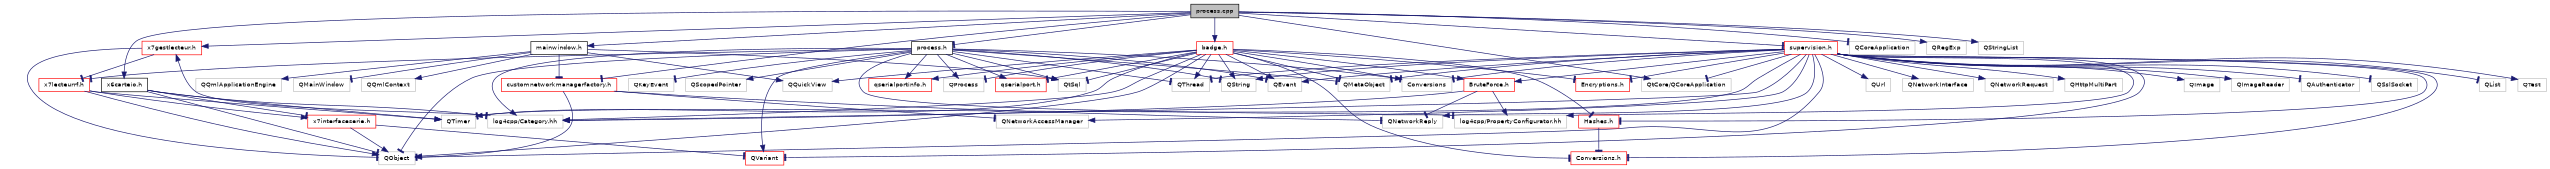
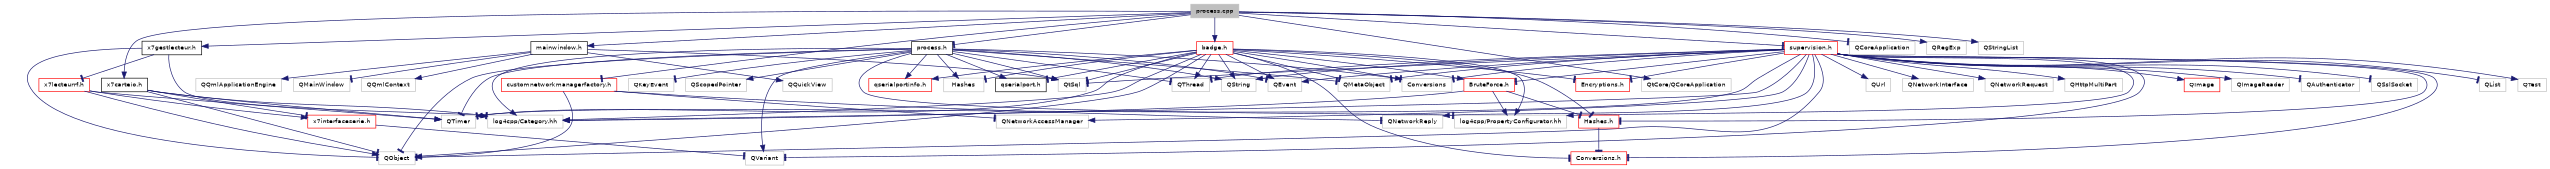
(1215, 11) -> (1215, 11)
(172, 48) -> (172, 48)
(543, 56) -> (678, 57)
(1086, 60) -> (1086, 60)
(1651, 66) -> (1651, 66)
(1750, 66) -> (1437, 65)
(991, 67) -> (1395, 56)
(559, 69) -> none
(125, 85) -> (125, 85)
(964, 85) -> (964, 85)
(1021, 85) -> (1021, 85)
(2202, 85) -> (2202, 85)
(1459, 100) -> (1542, 103)
(324, 108) -> (311, 108)
(367, 138) -> none
(765, 158) -> (765, 158)
